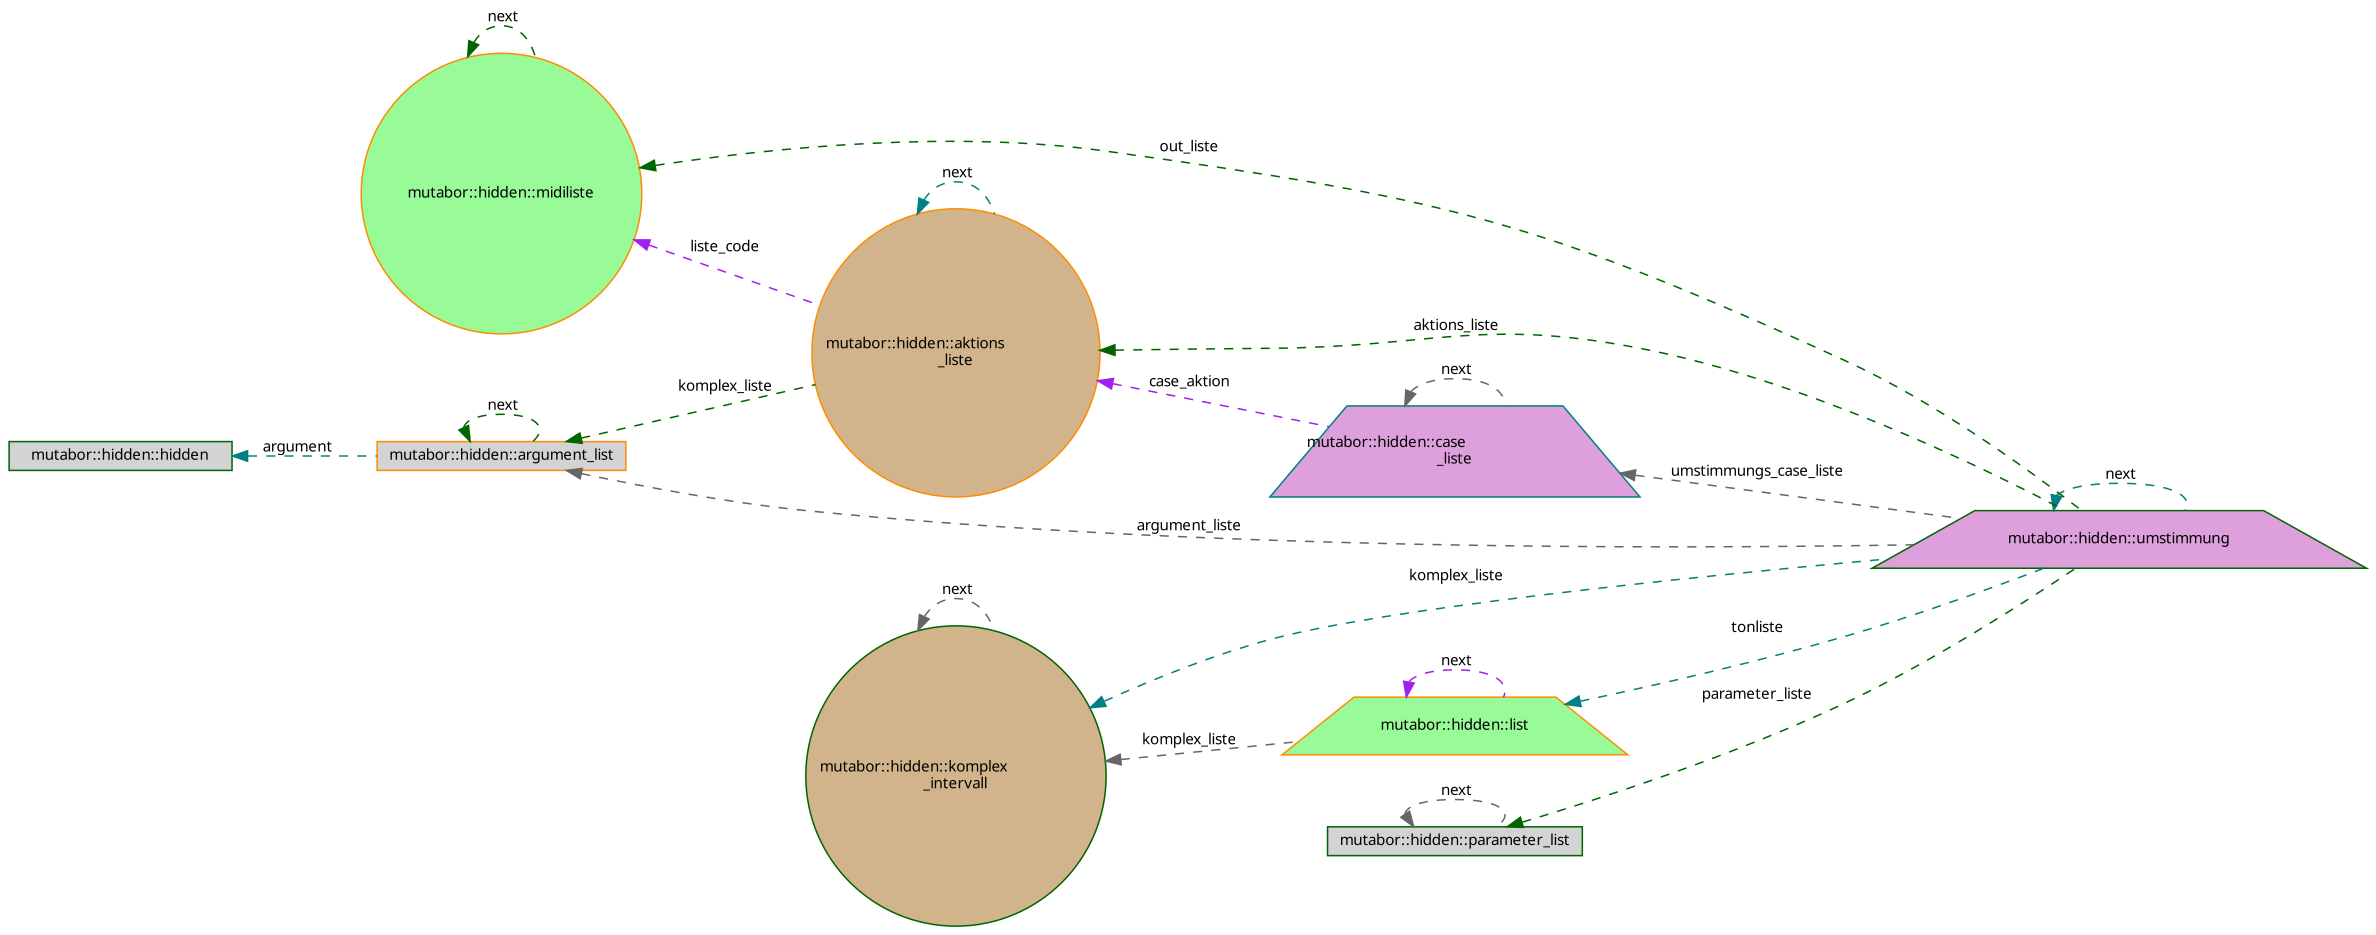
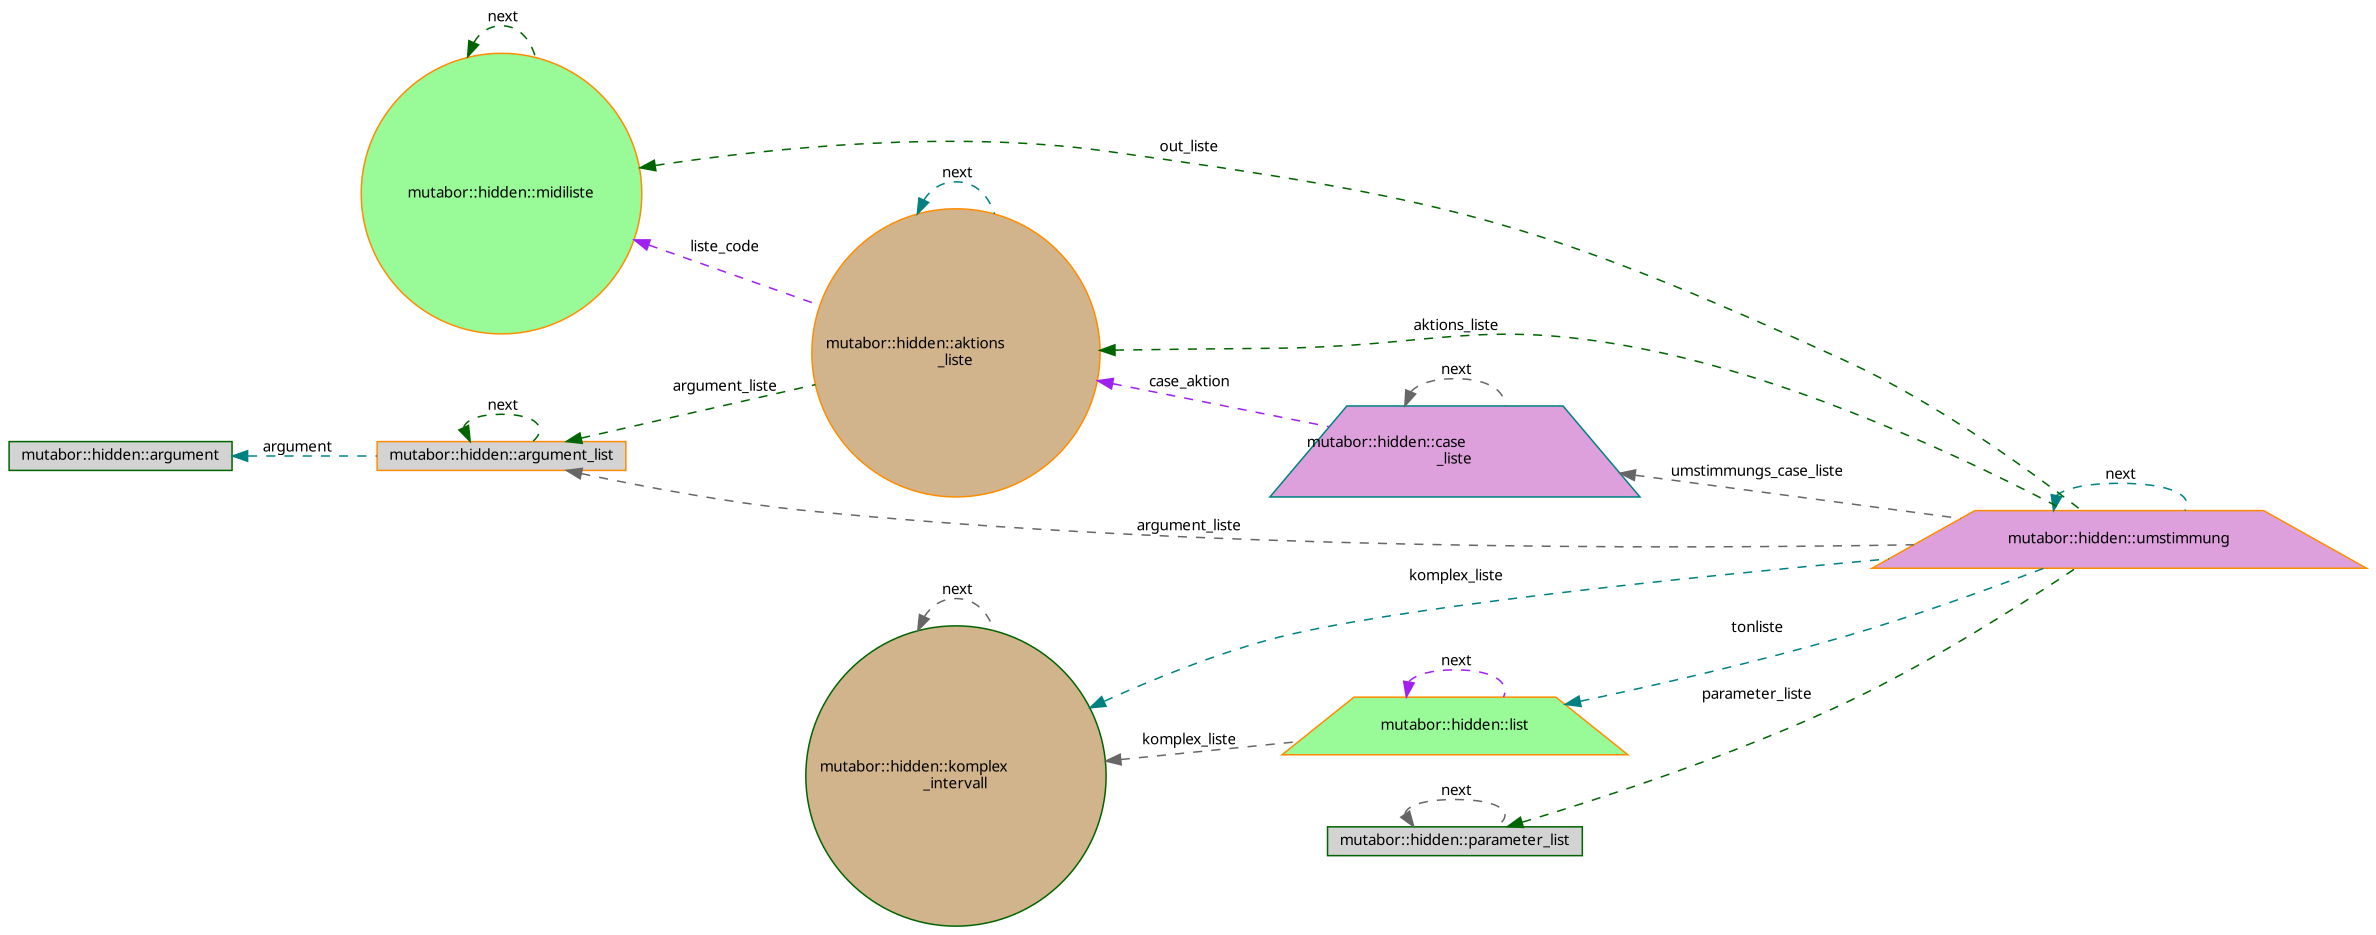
(724, 387) -> (724, 387)
(121, 456) -> (121, 456)
(2119, 539) -> (2119, 539)
